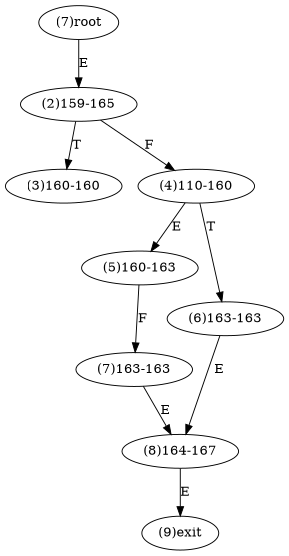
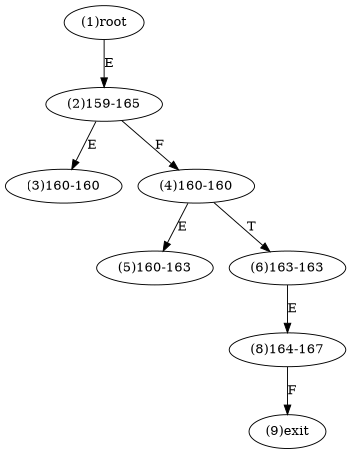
(79, 23) -> (104, 23)
(77, 145) -> (92, 145)
(196, 186) -> (196, 186)
(134, 370) -> none
(185, 492) -> (292, 391)
